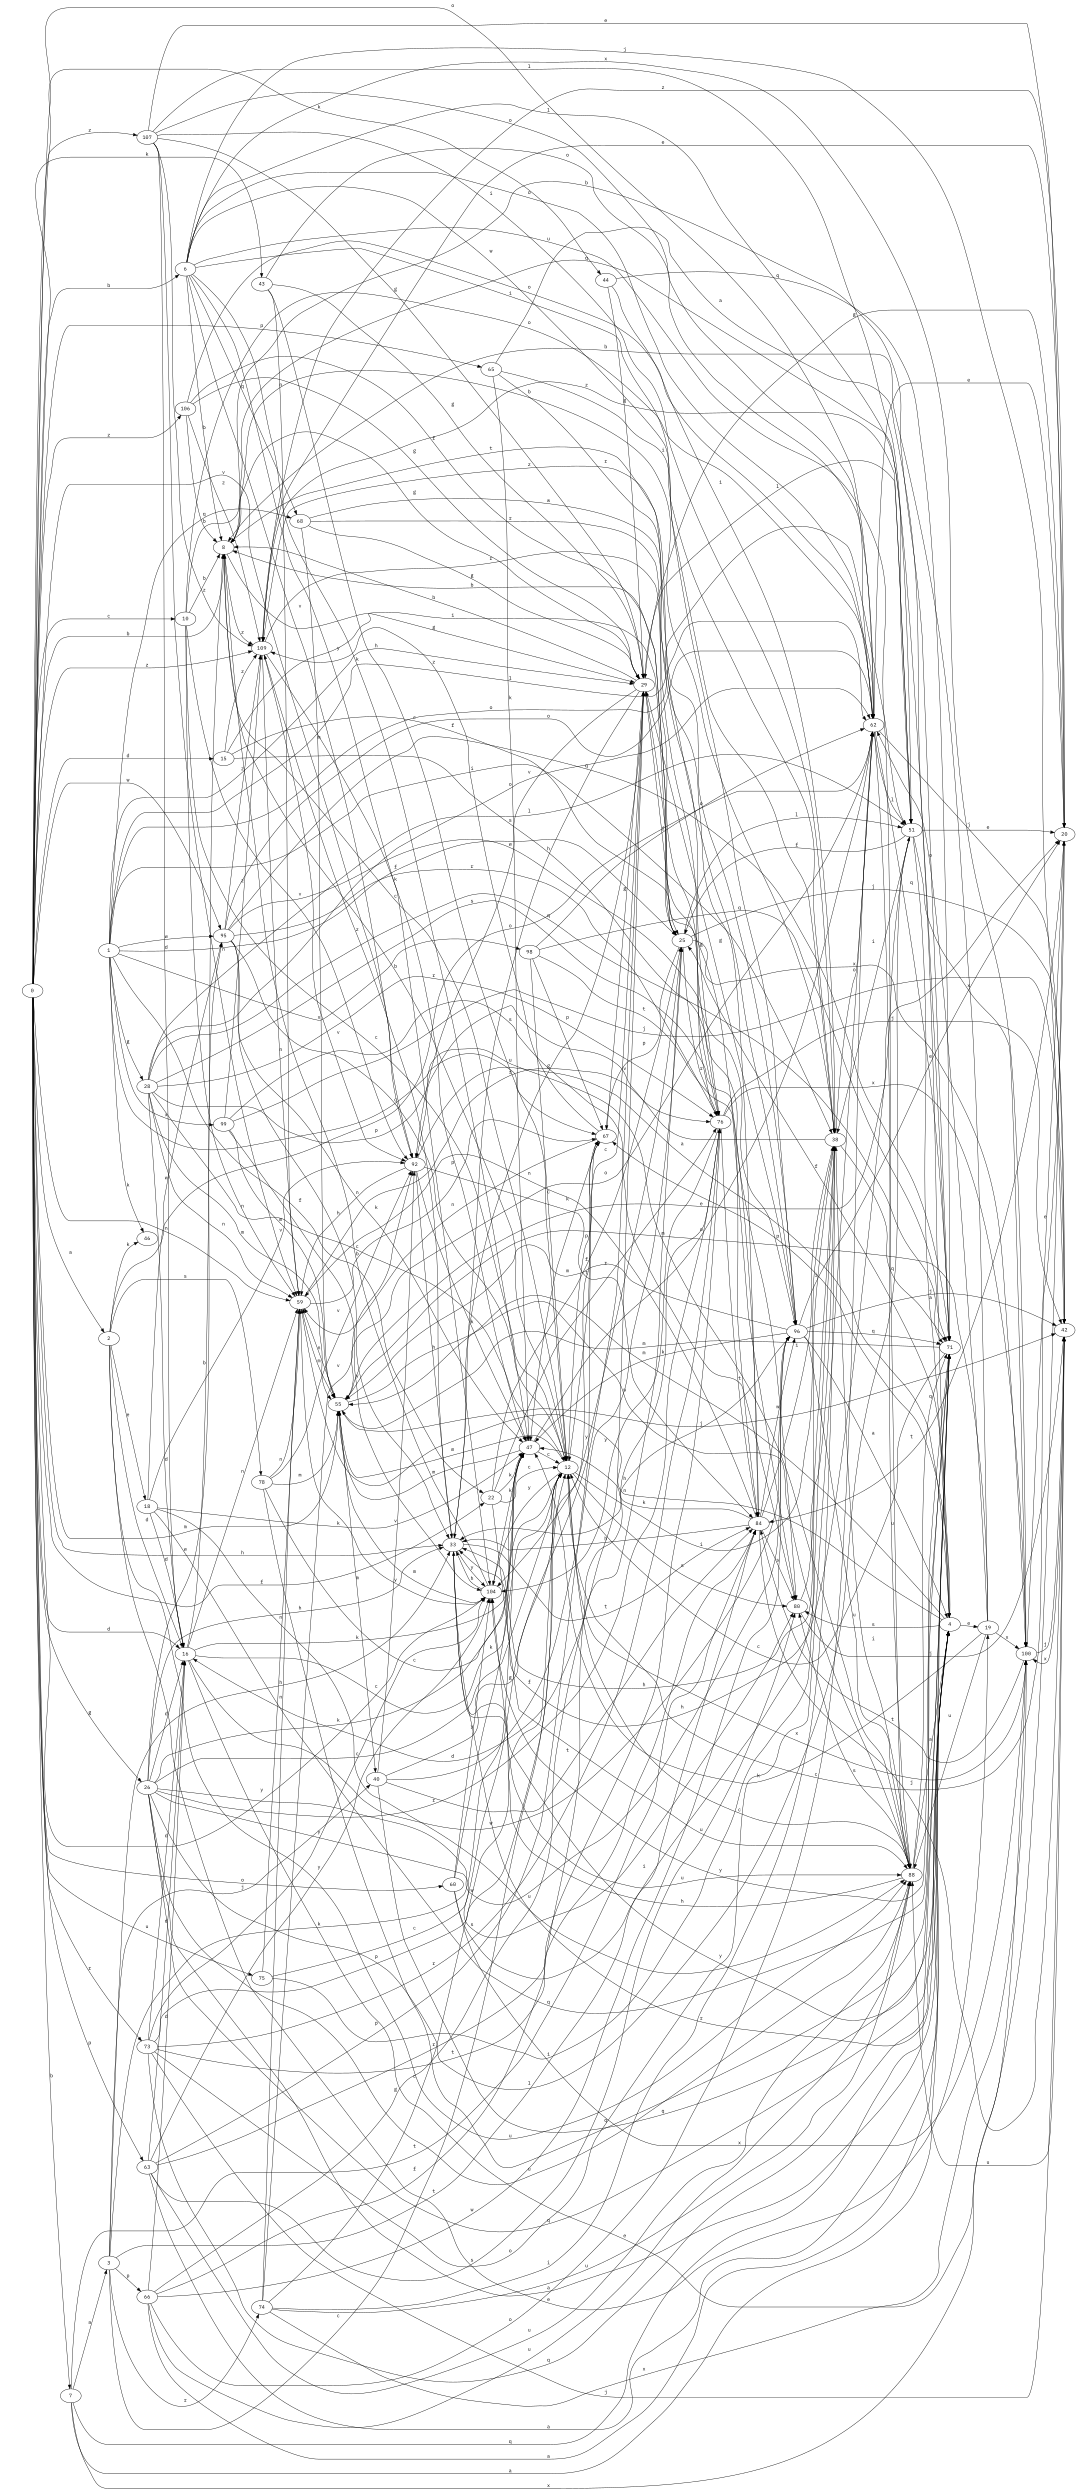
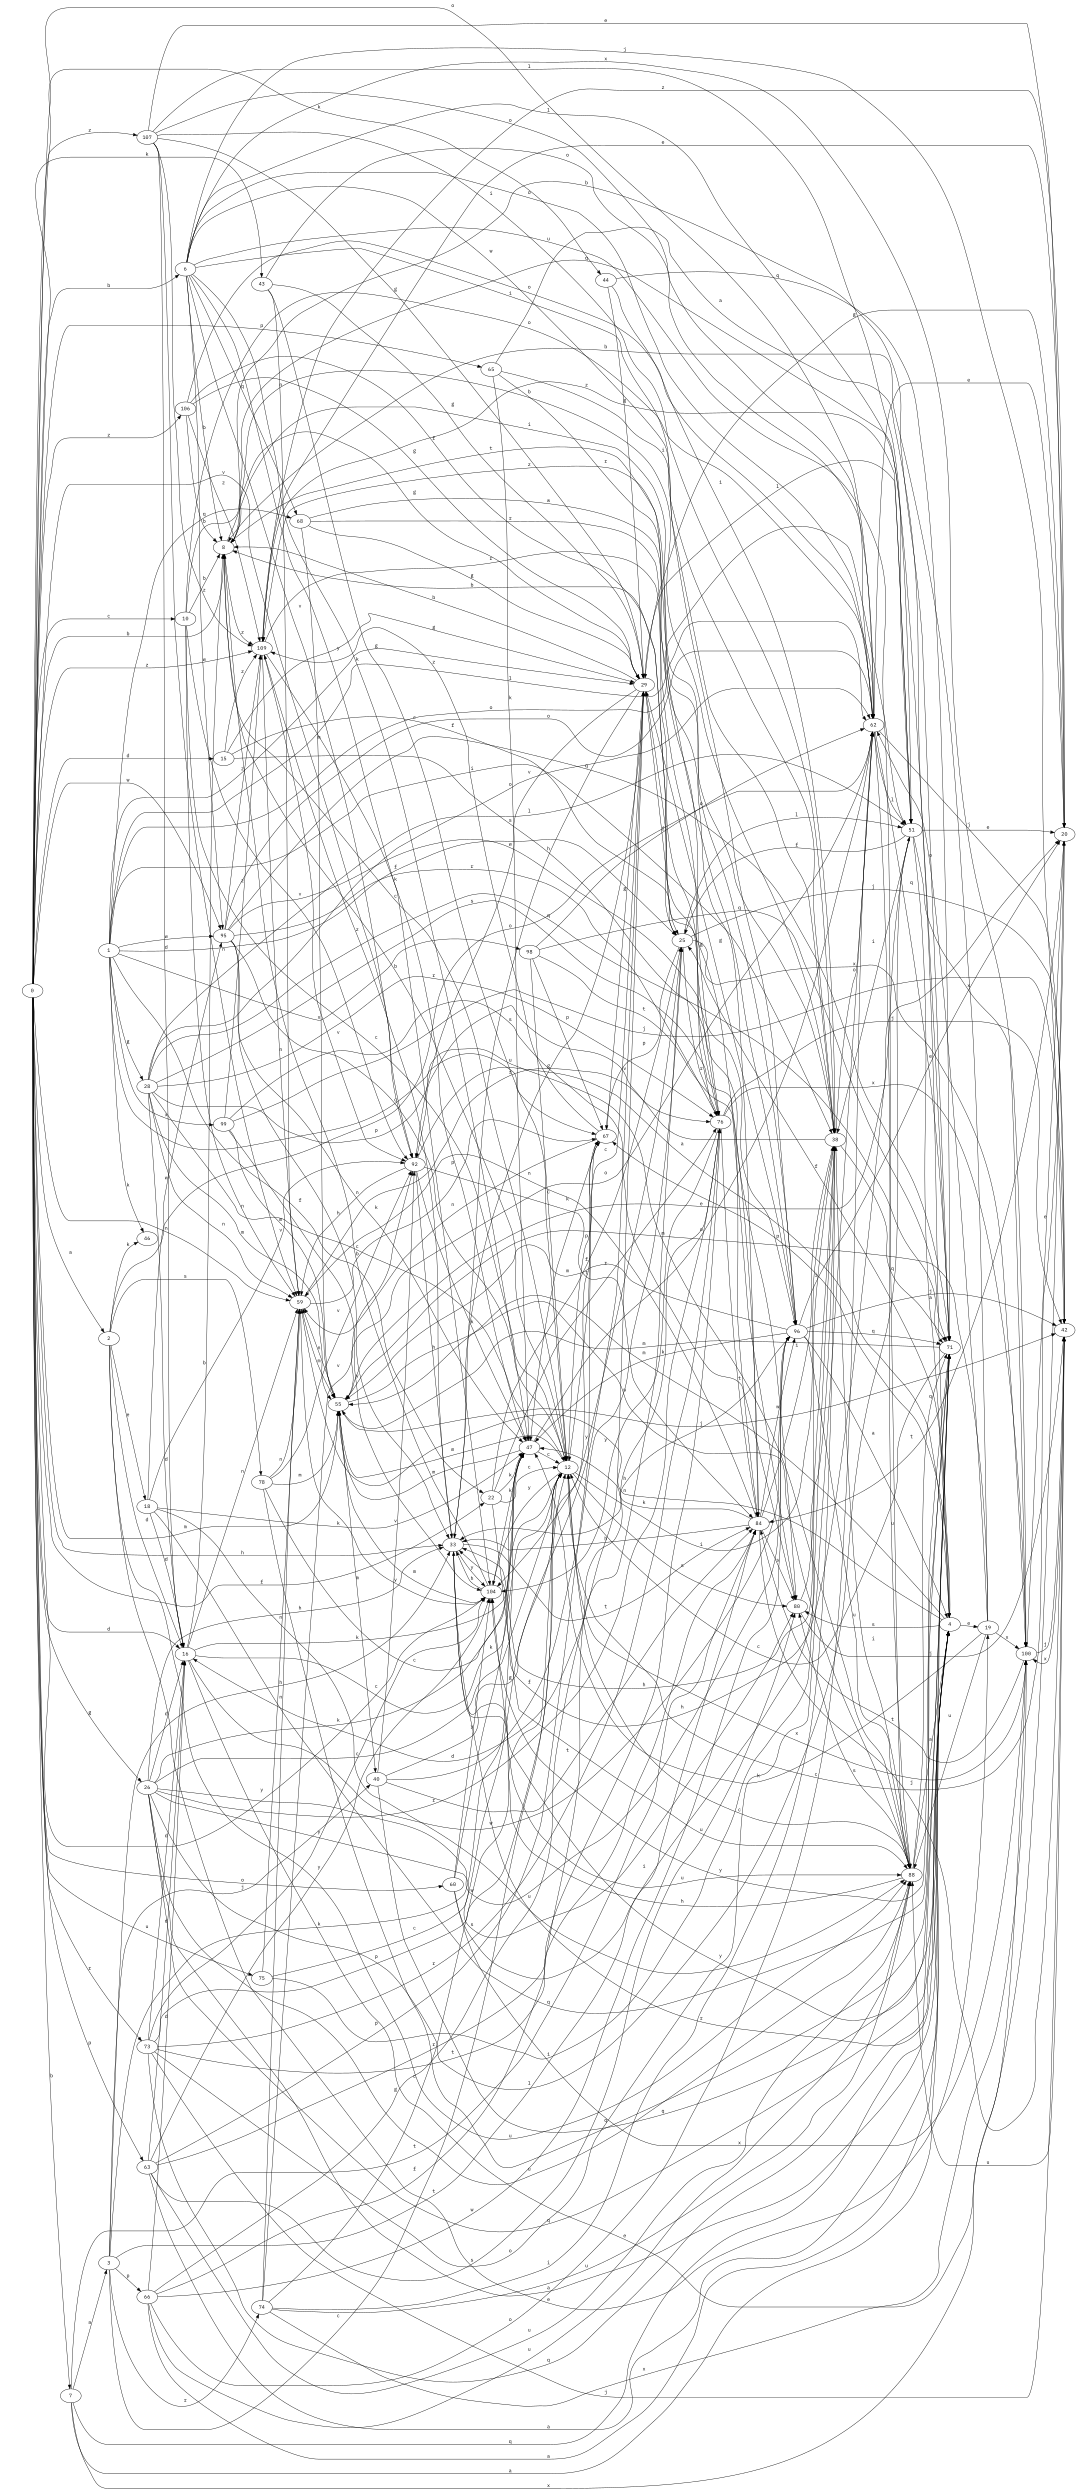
(565, 619) -> (665, 536)
(377, 646) -> (377, 646)
(208, 1367) -> (200, 601)
